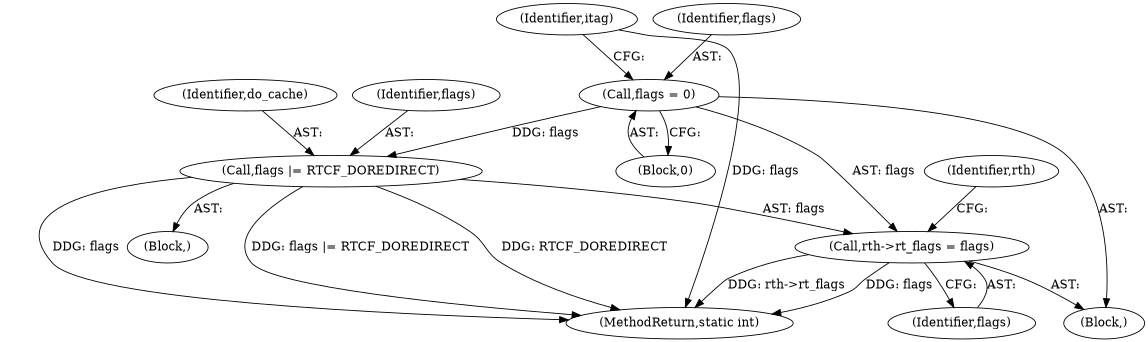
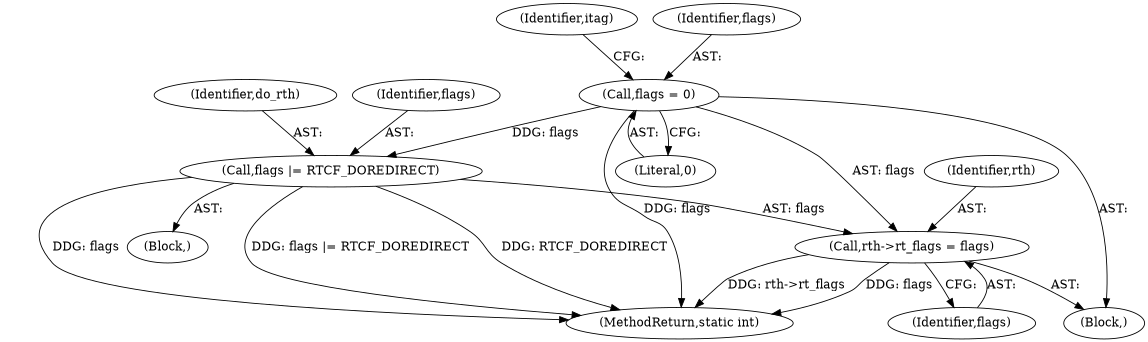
(245, 95) -> (245, 95)
(738, 111) -> (629, 207)
(666, 171) -> (666, 171)
(974, 209) -> (974, 209)
